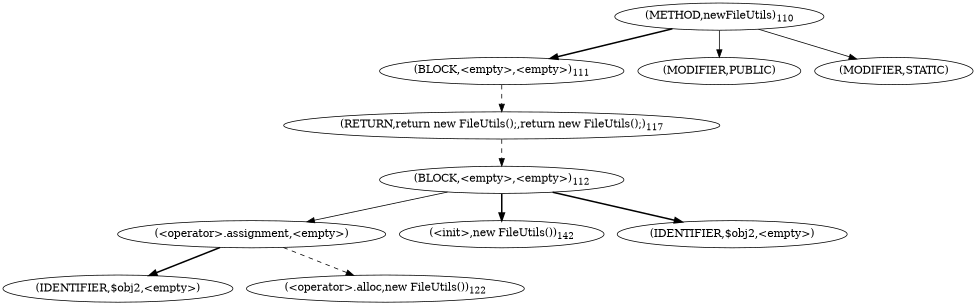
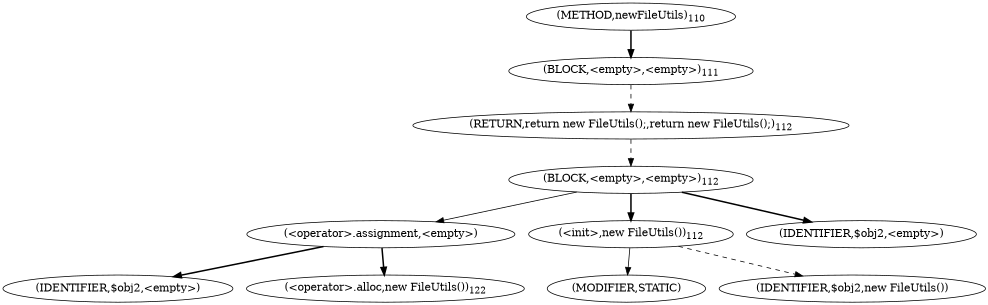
(804, 43) -> (629, 258)
(719, 71) -> none
(655, 124) -> (784, 124)
(566, 233) -> (695, 233)
(315, 260) -> (383, 258)
none -> (852, 289)
